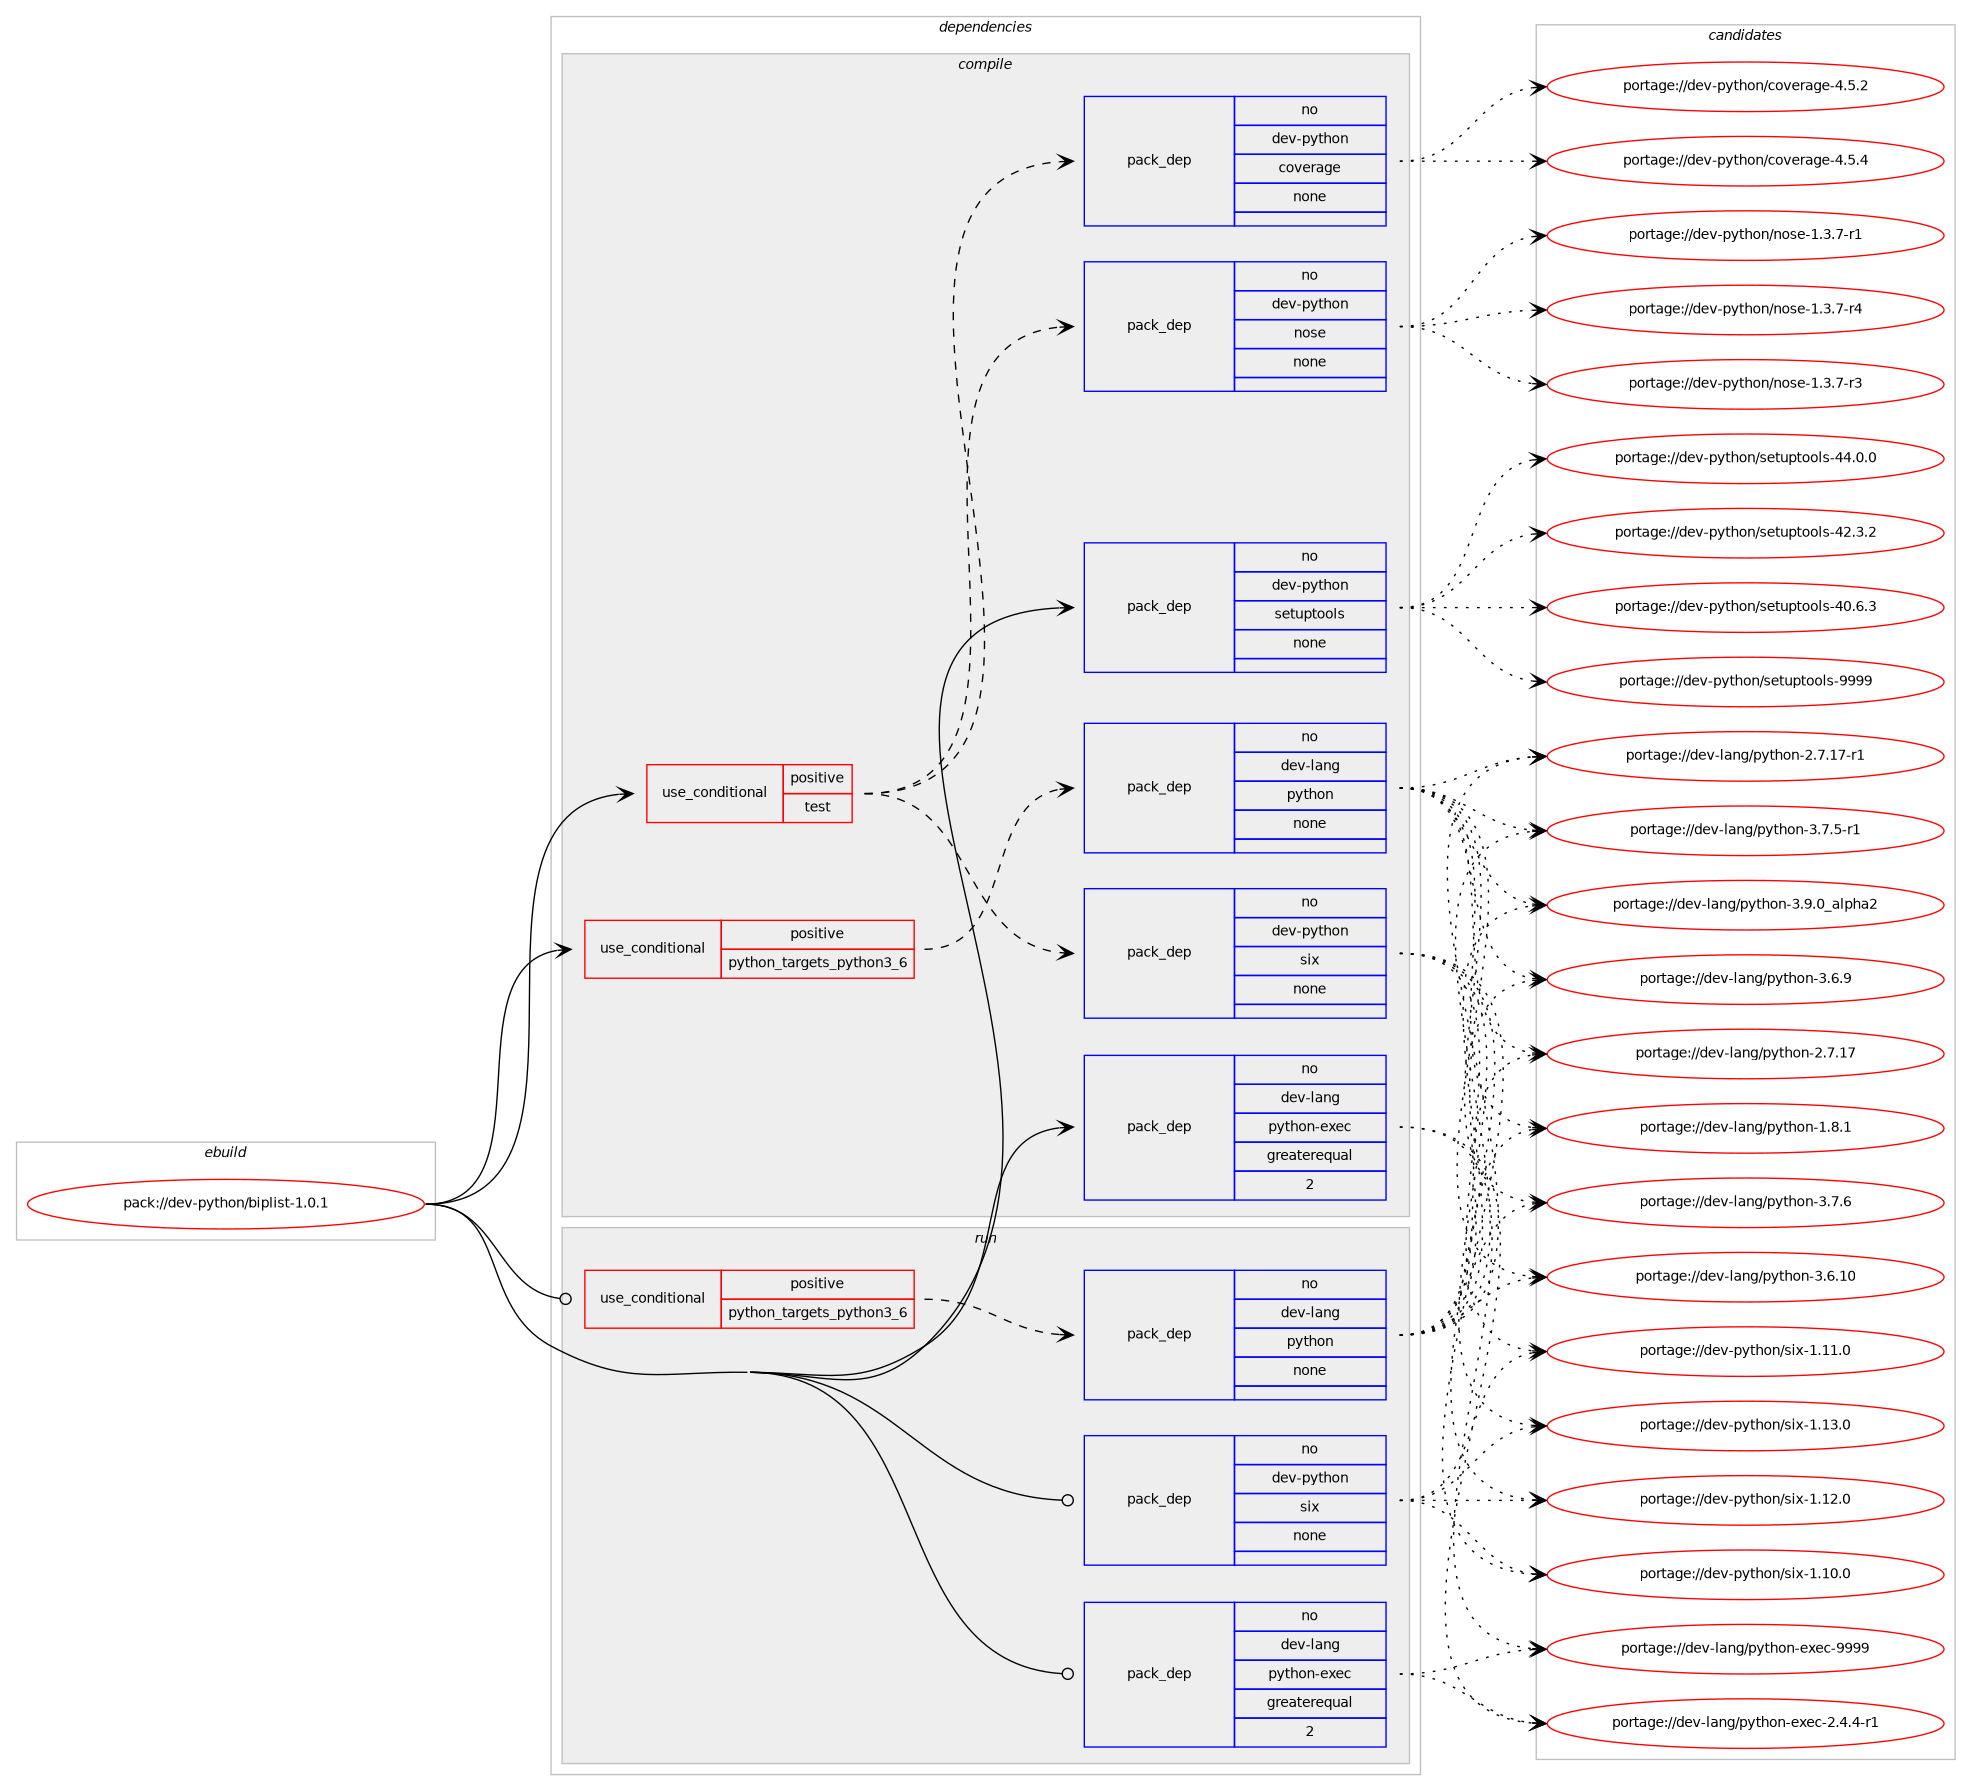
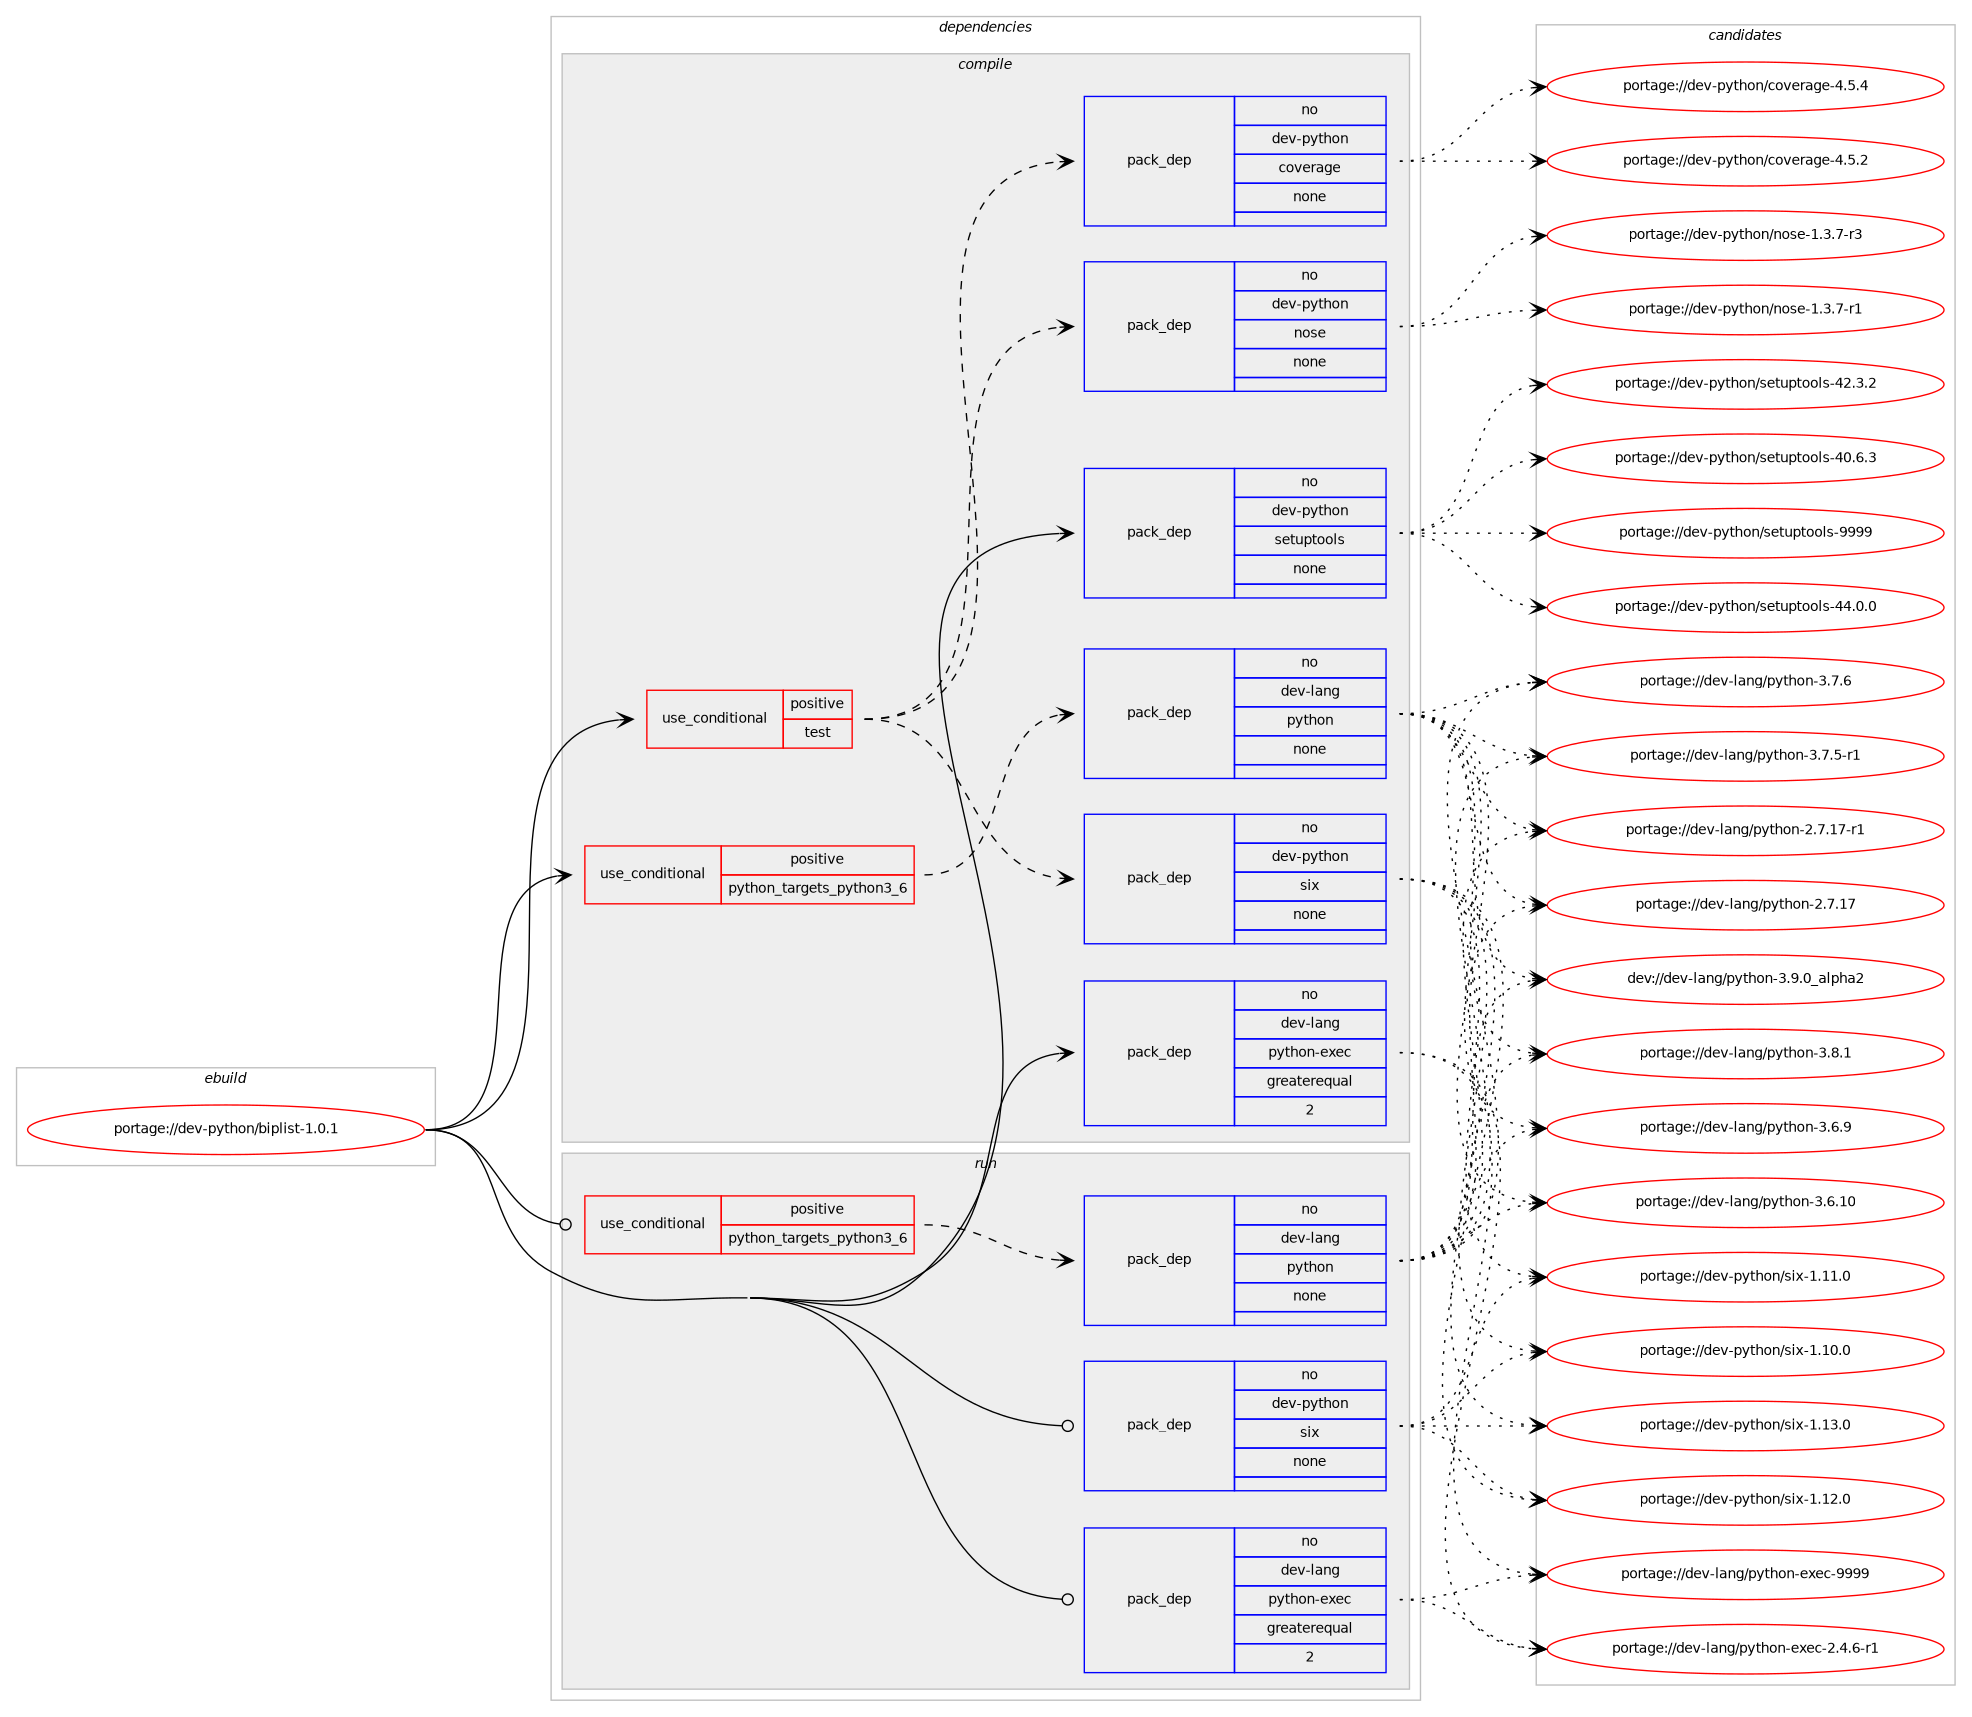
(1746, 310) -> none
(1746, 905) -> (1746, 980)
(1746, 1128) -> (1746, 1054)
(226, 1204) -> (226, 1130)
(1746, 1724) -> (1746, 1649)
